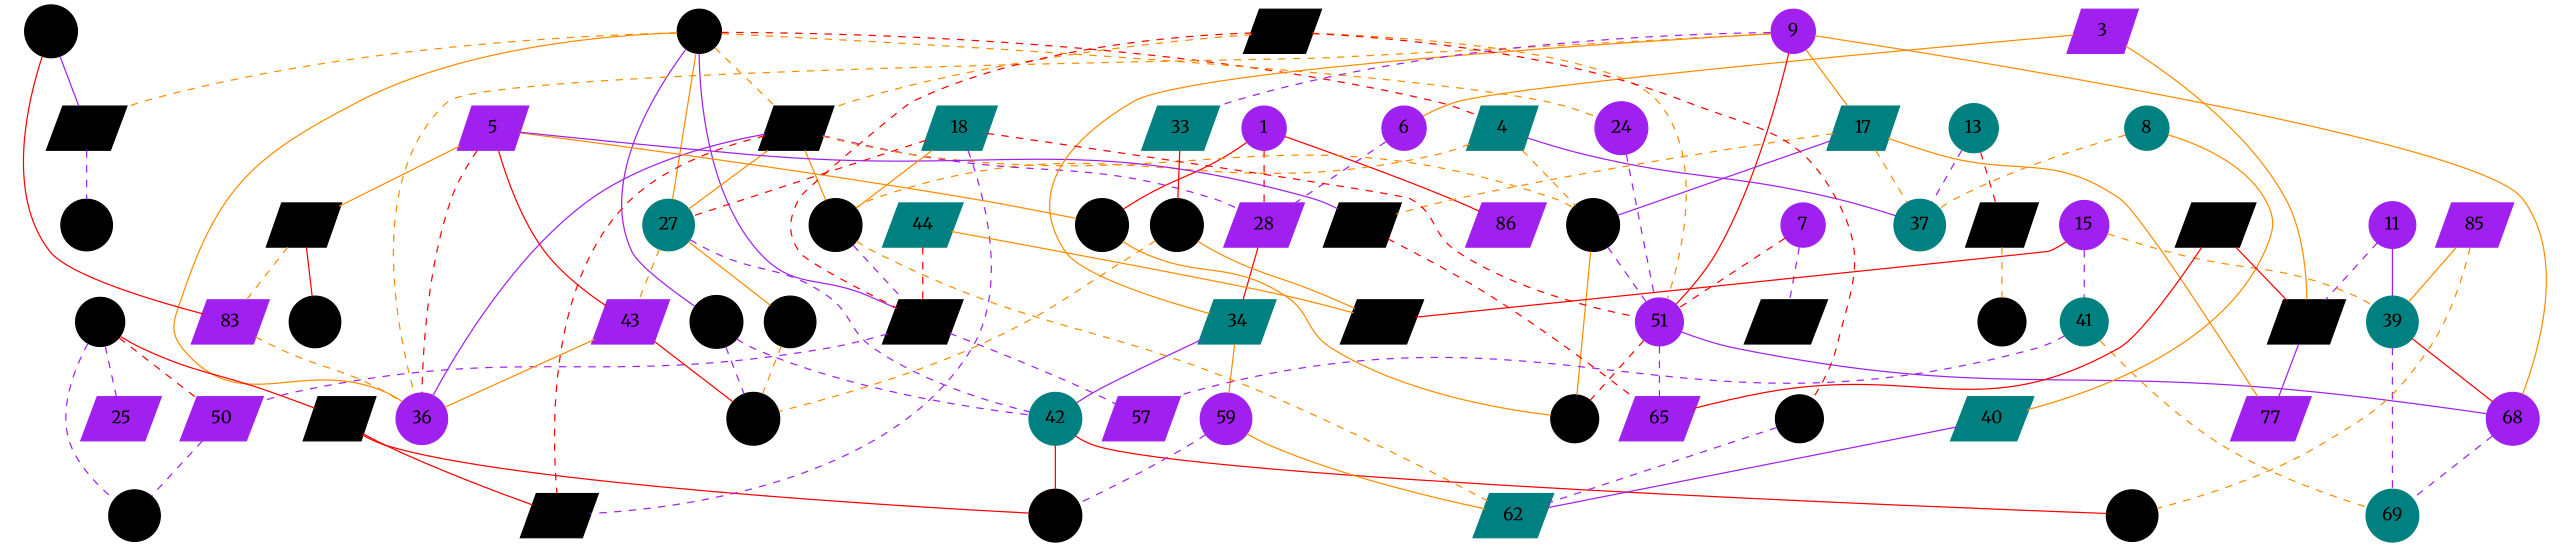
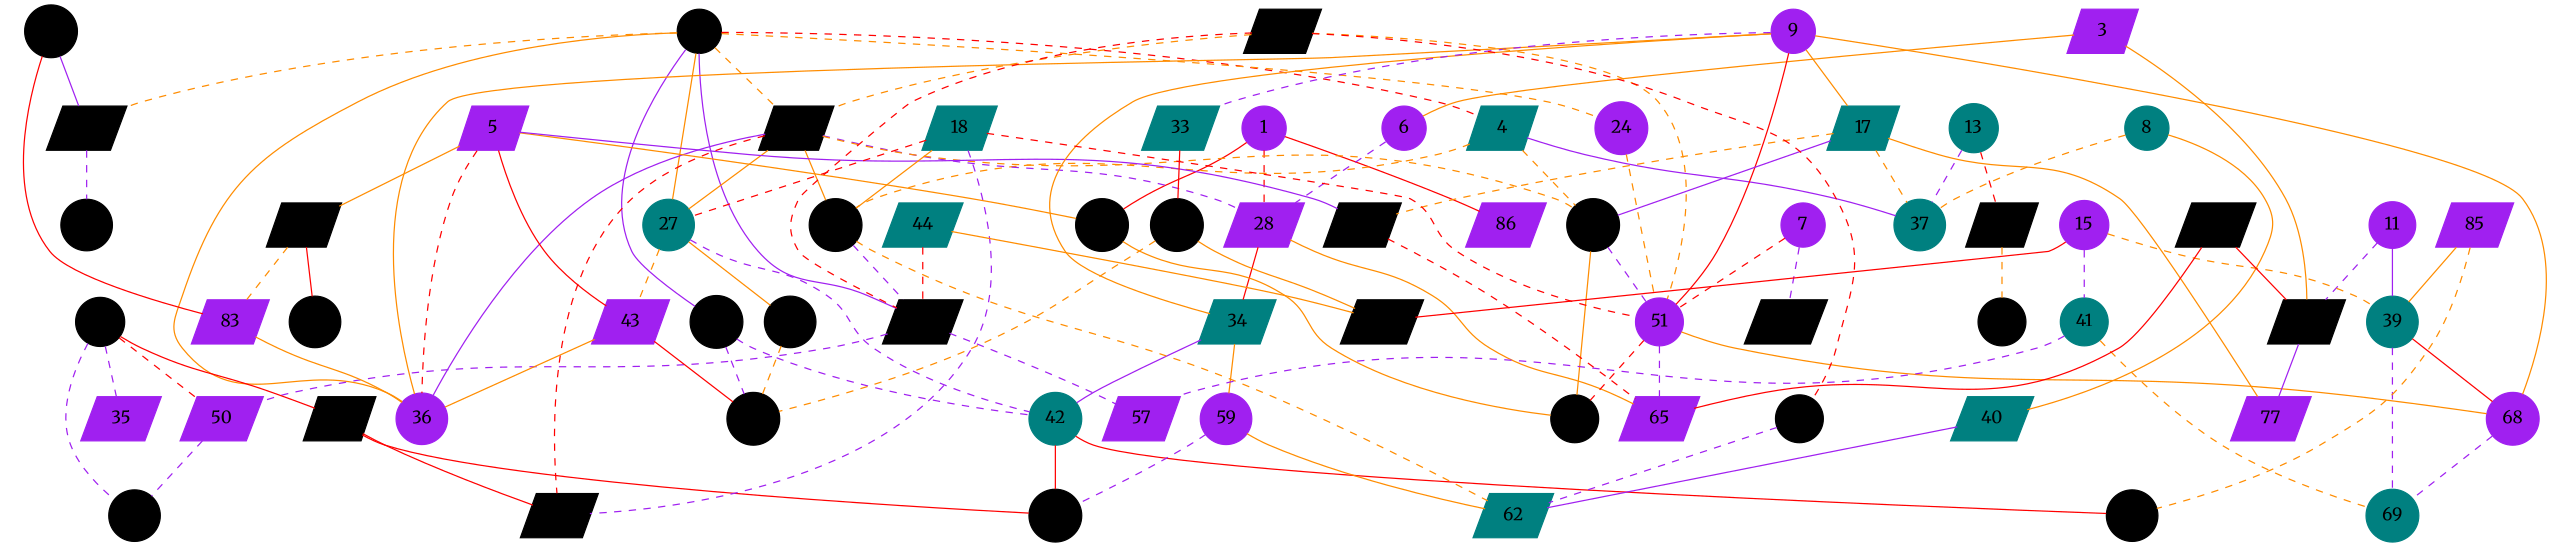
(955, 66) -> (955, 66)
(1641, 226) -> (1641, 226)
none -> (1462, 322)
(329, 368) -> (329, 368)
(2083, 380) -> (2083, 380)
(121, 419) -> (121, 419)
